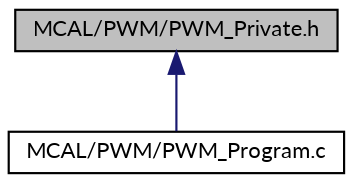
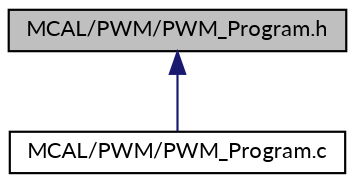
(176, 30) -> (177, 30)
